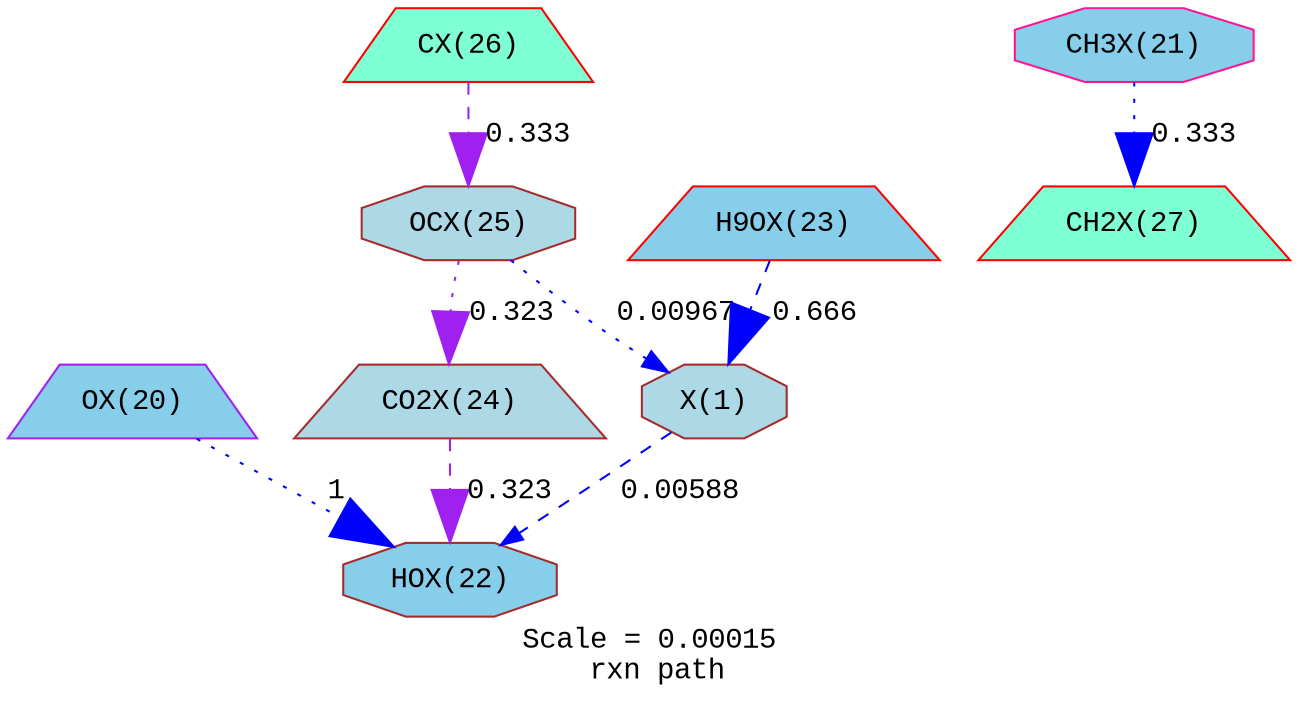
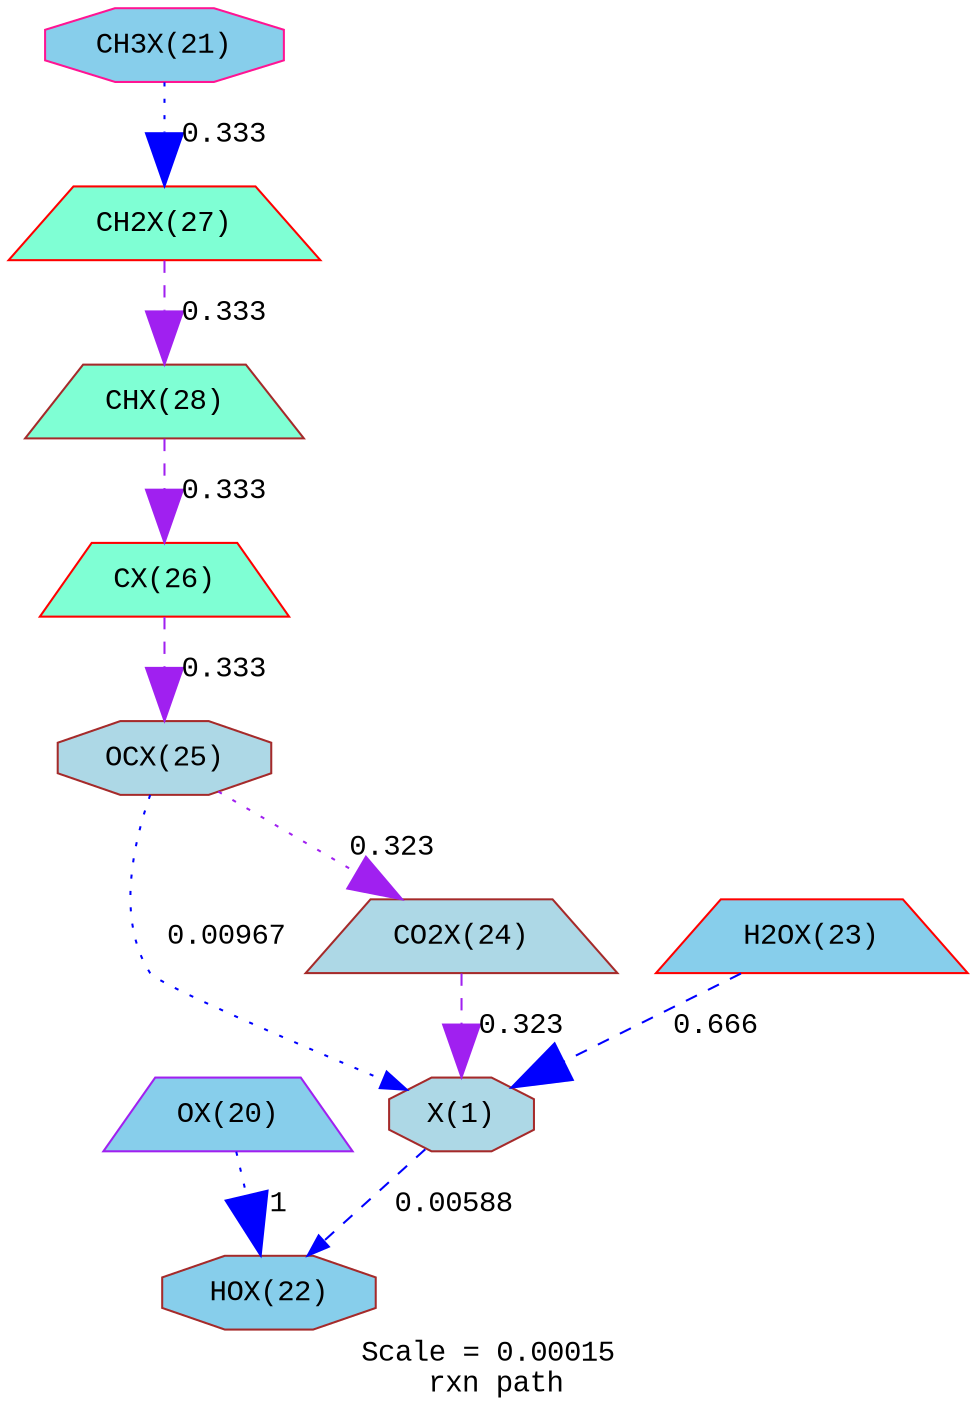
(784, 223) -> (812, 936)
none -> (164, 402)
(450, 464) -> (462, 999)
